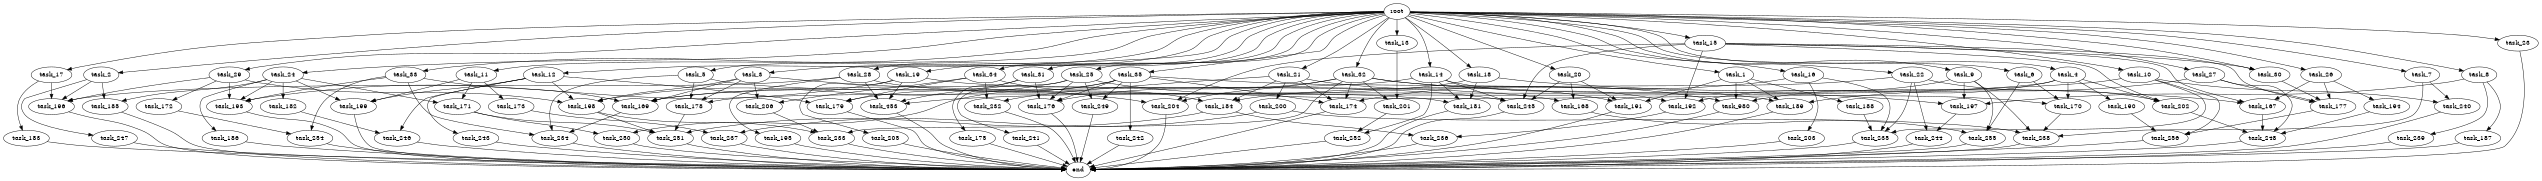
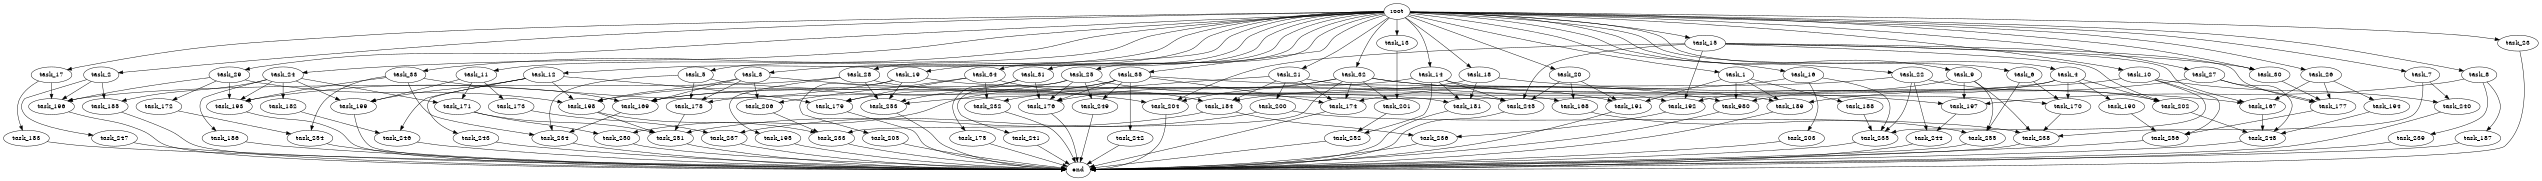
(884, 107) -> (884, 107)
